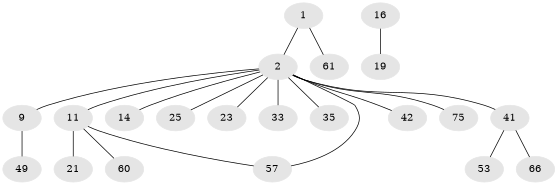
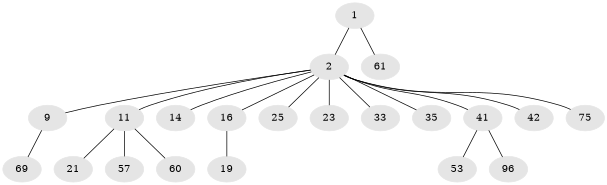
(359, 121) -> (278, 92)
(22, 169) -> (22, 169)
(535, 169) -> (508, 169)
